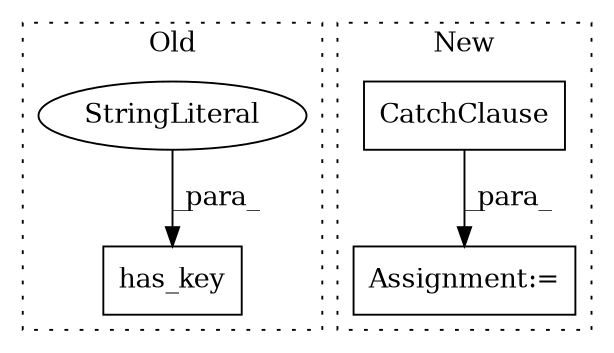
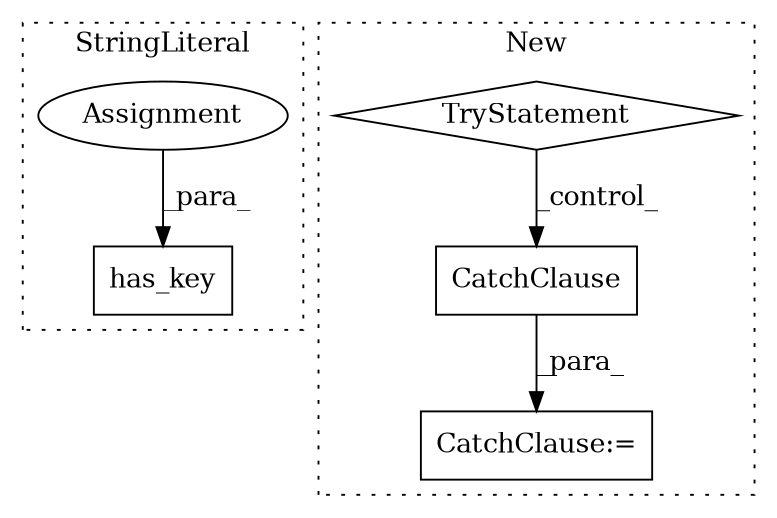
(173, 45) -> (163, 45)
(173, 116) -> (163, 116)
none -> (537, 116)
(464, 281) -> (537, 446)
